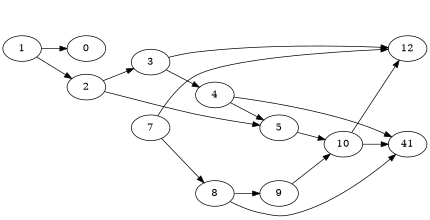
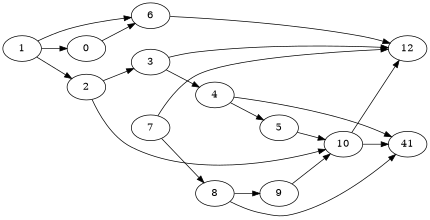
none -> (151, 16)
(178, 110) -> (193, 164)
